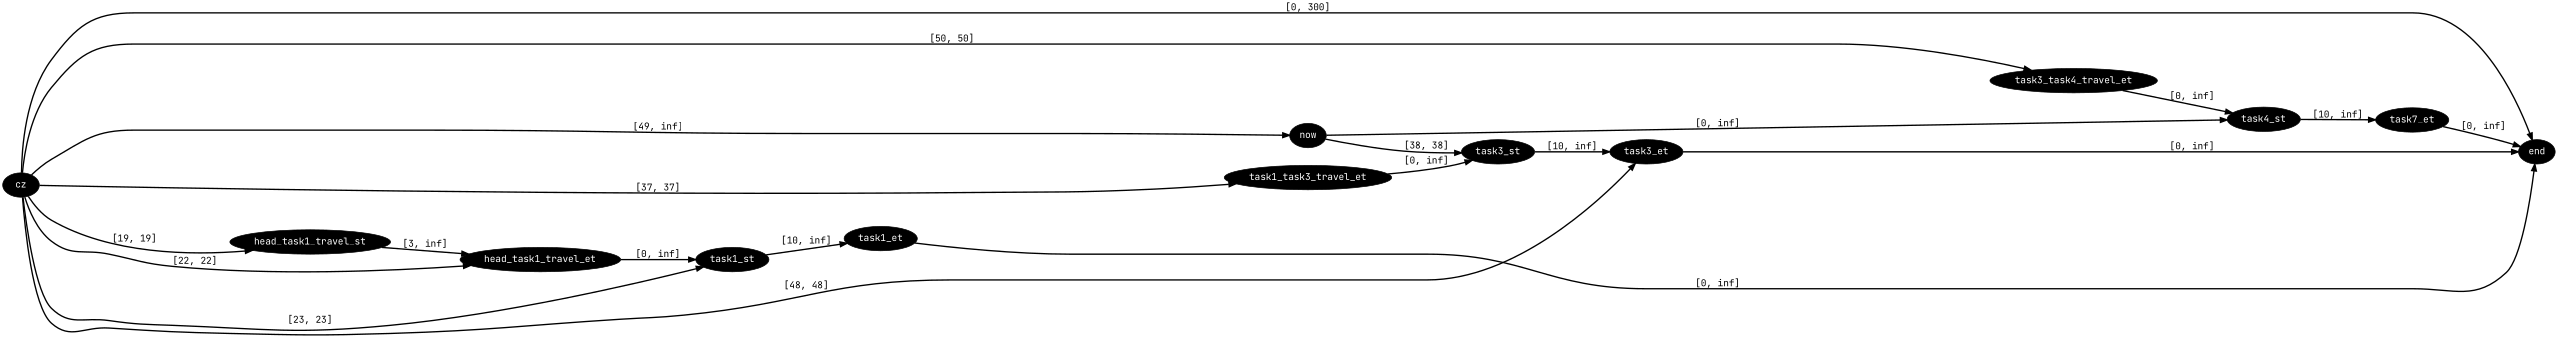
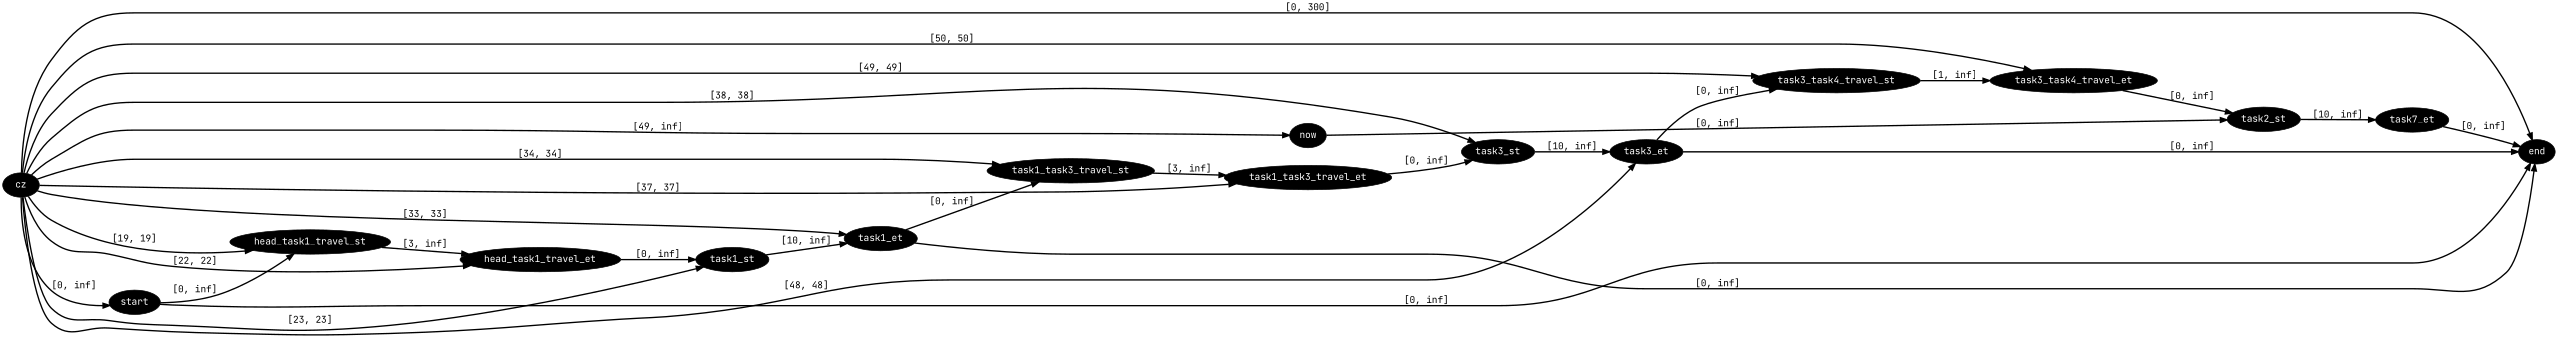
none -> (1837, 81)
(2264, 119) -> (2264, 119)
(1390, 150) -> (736, 101)
none -> (1071, 171)
none -> (438, 220)
none -> (135, 302)
